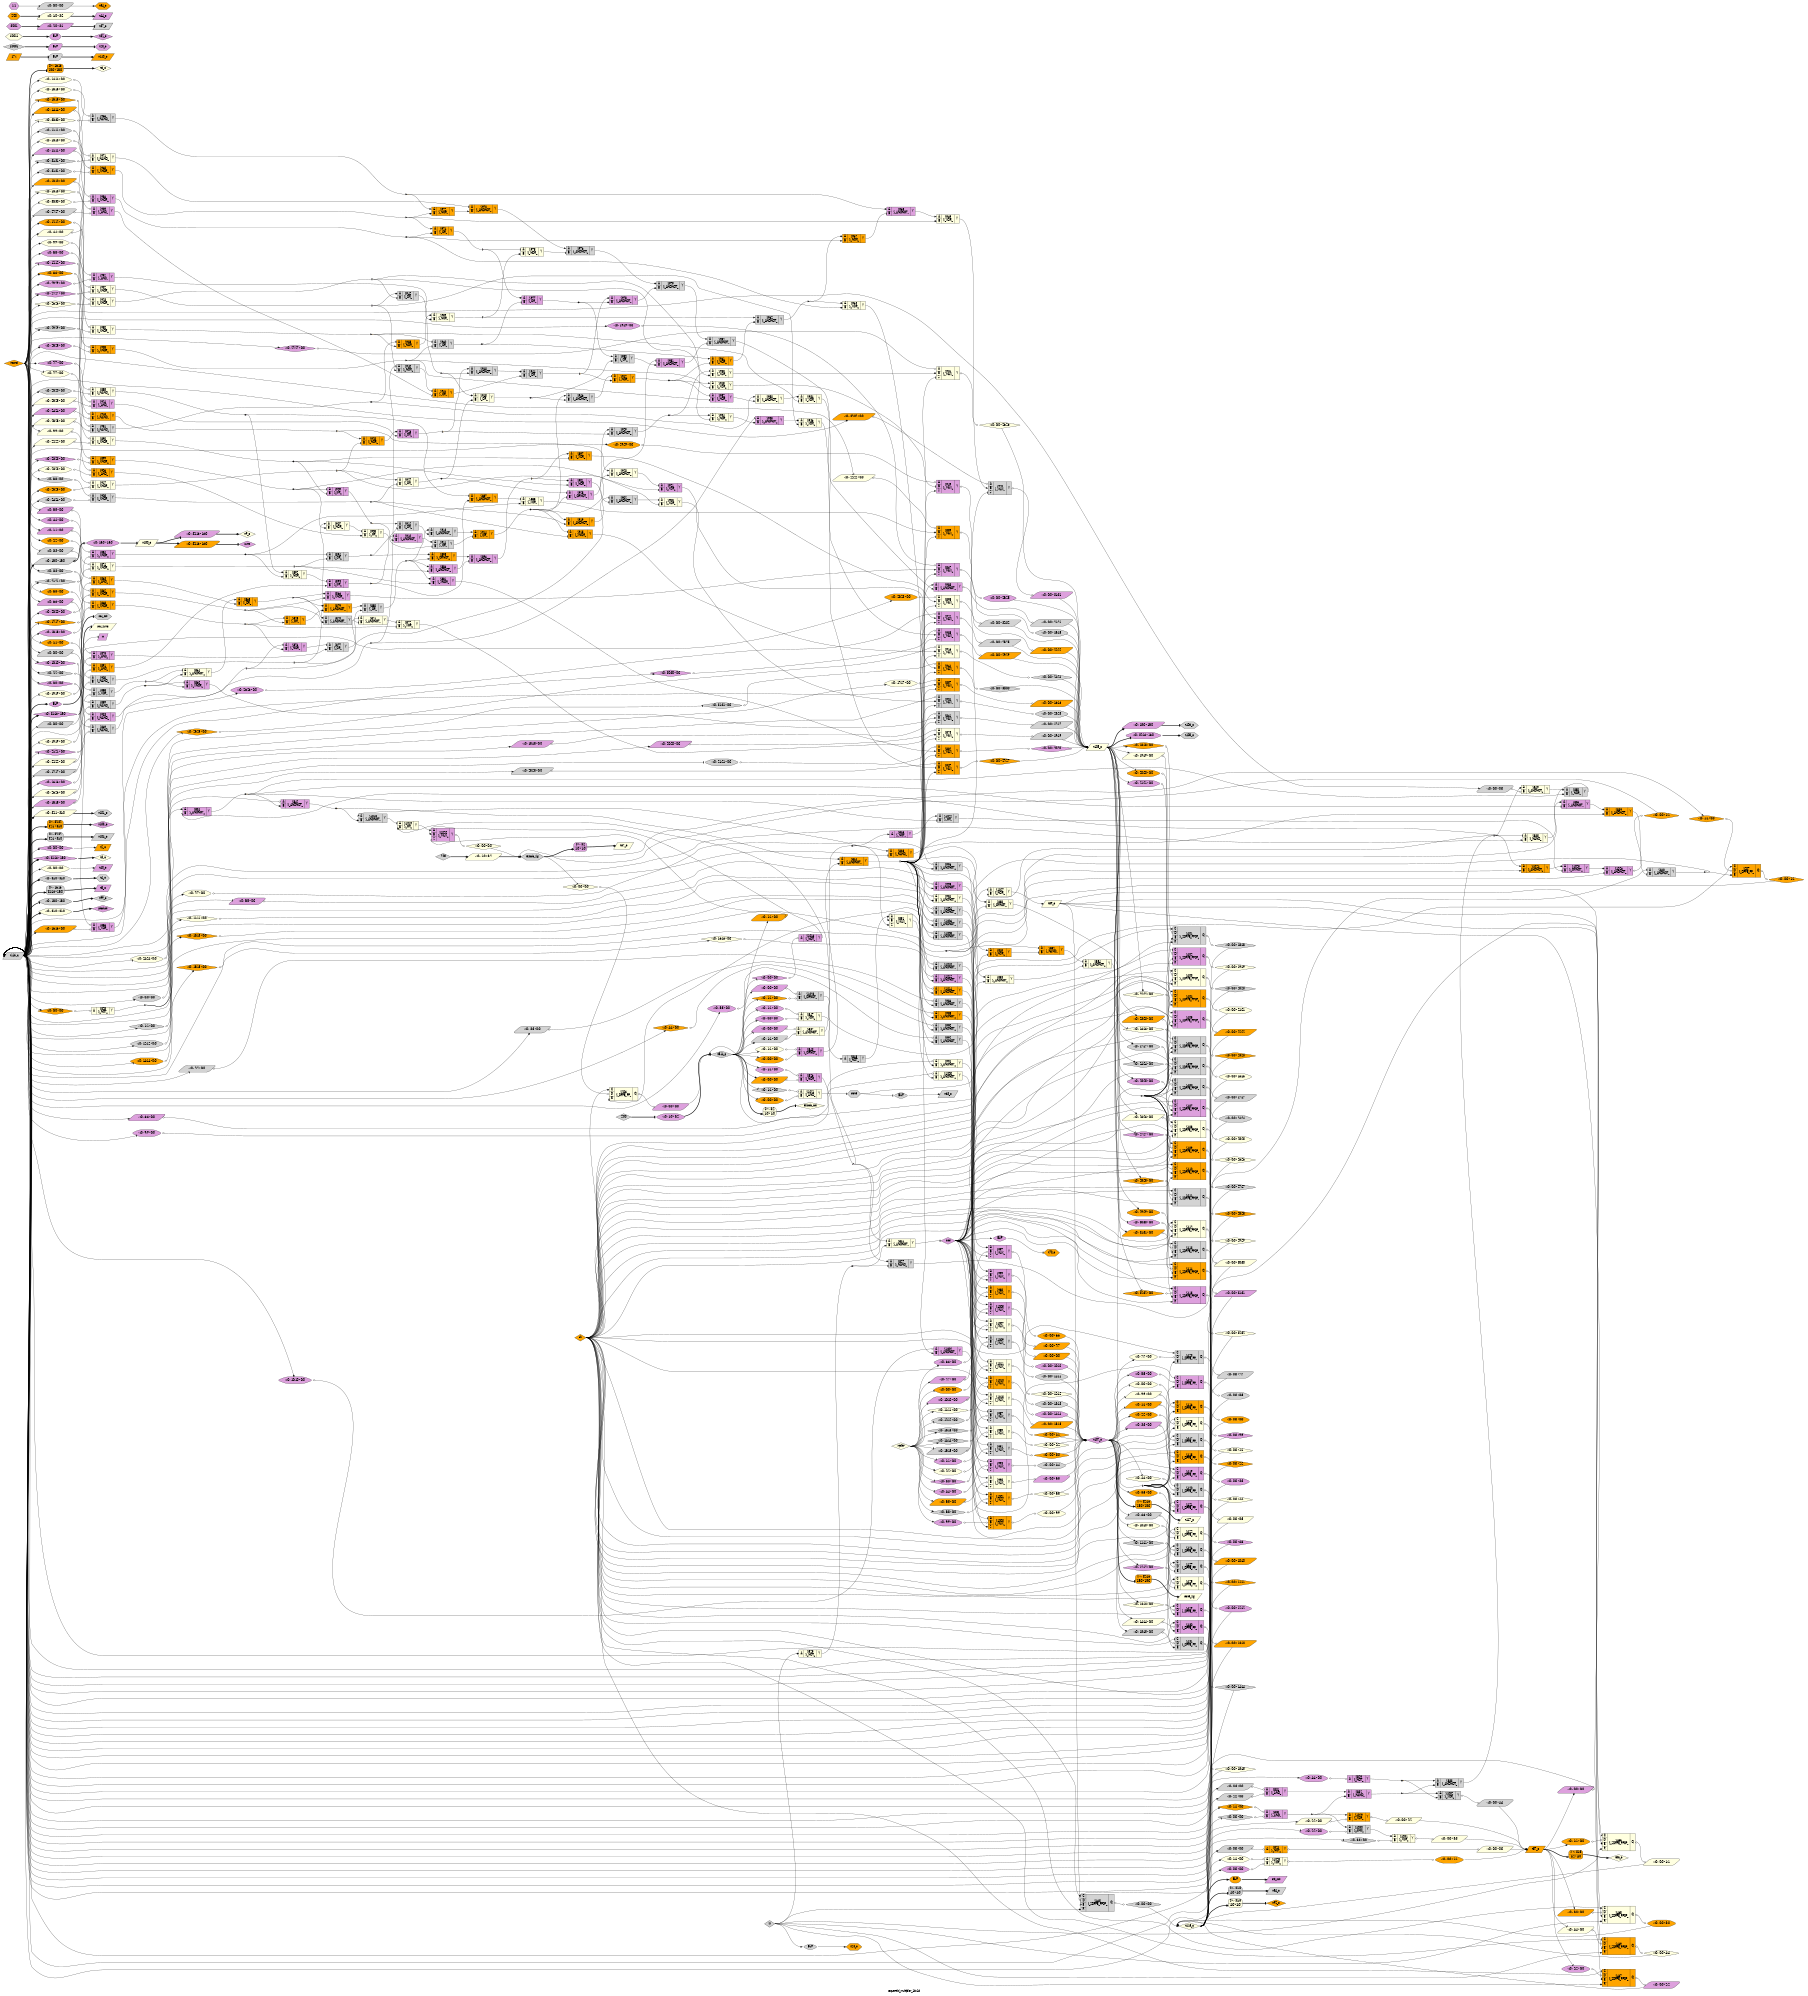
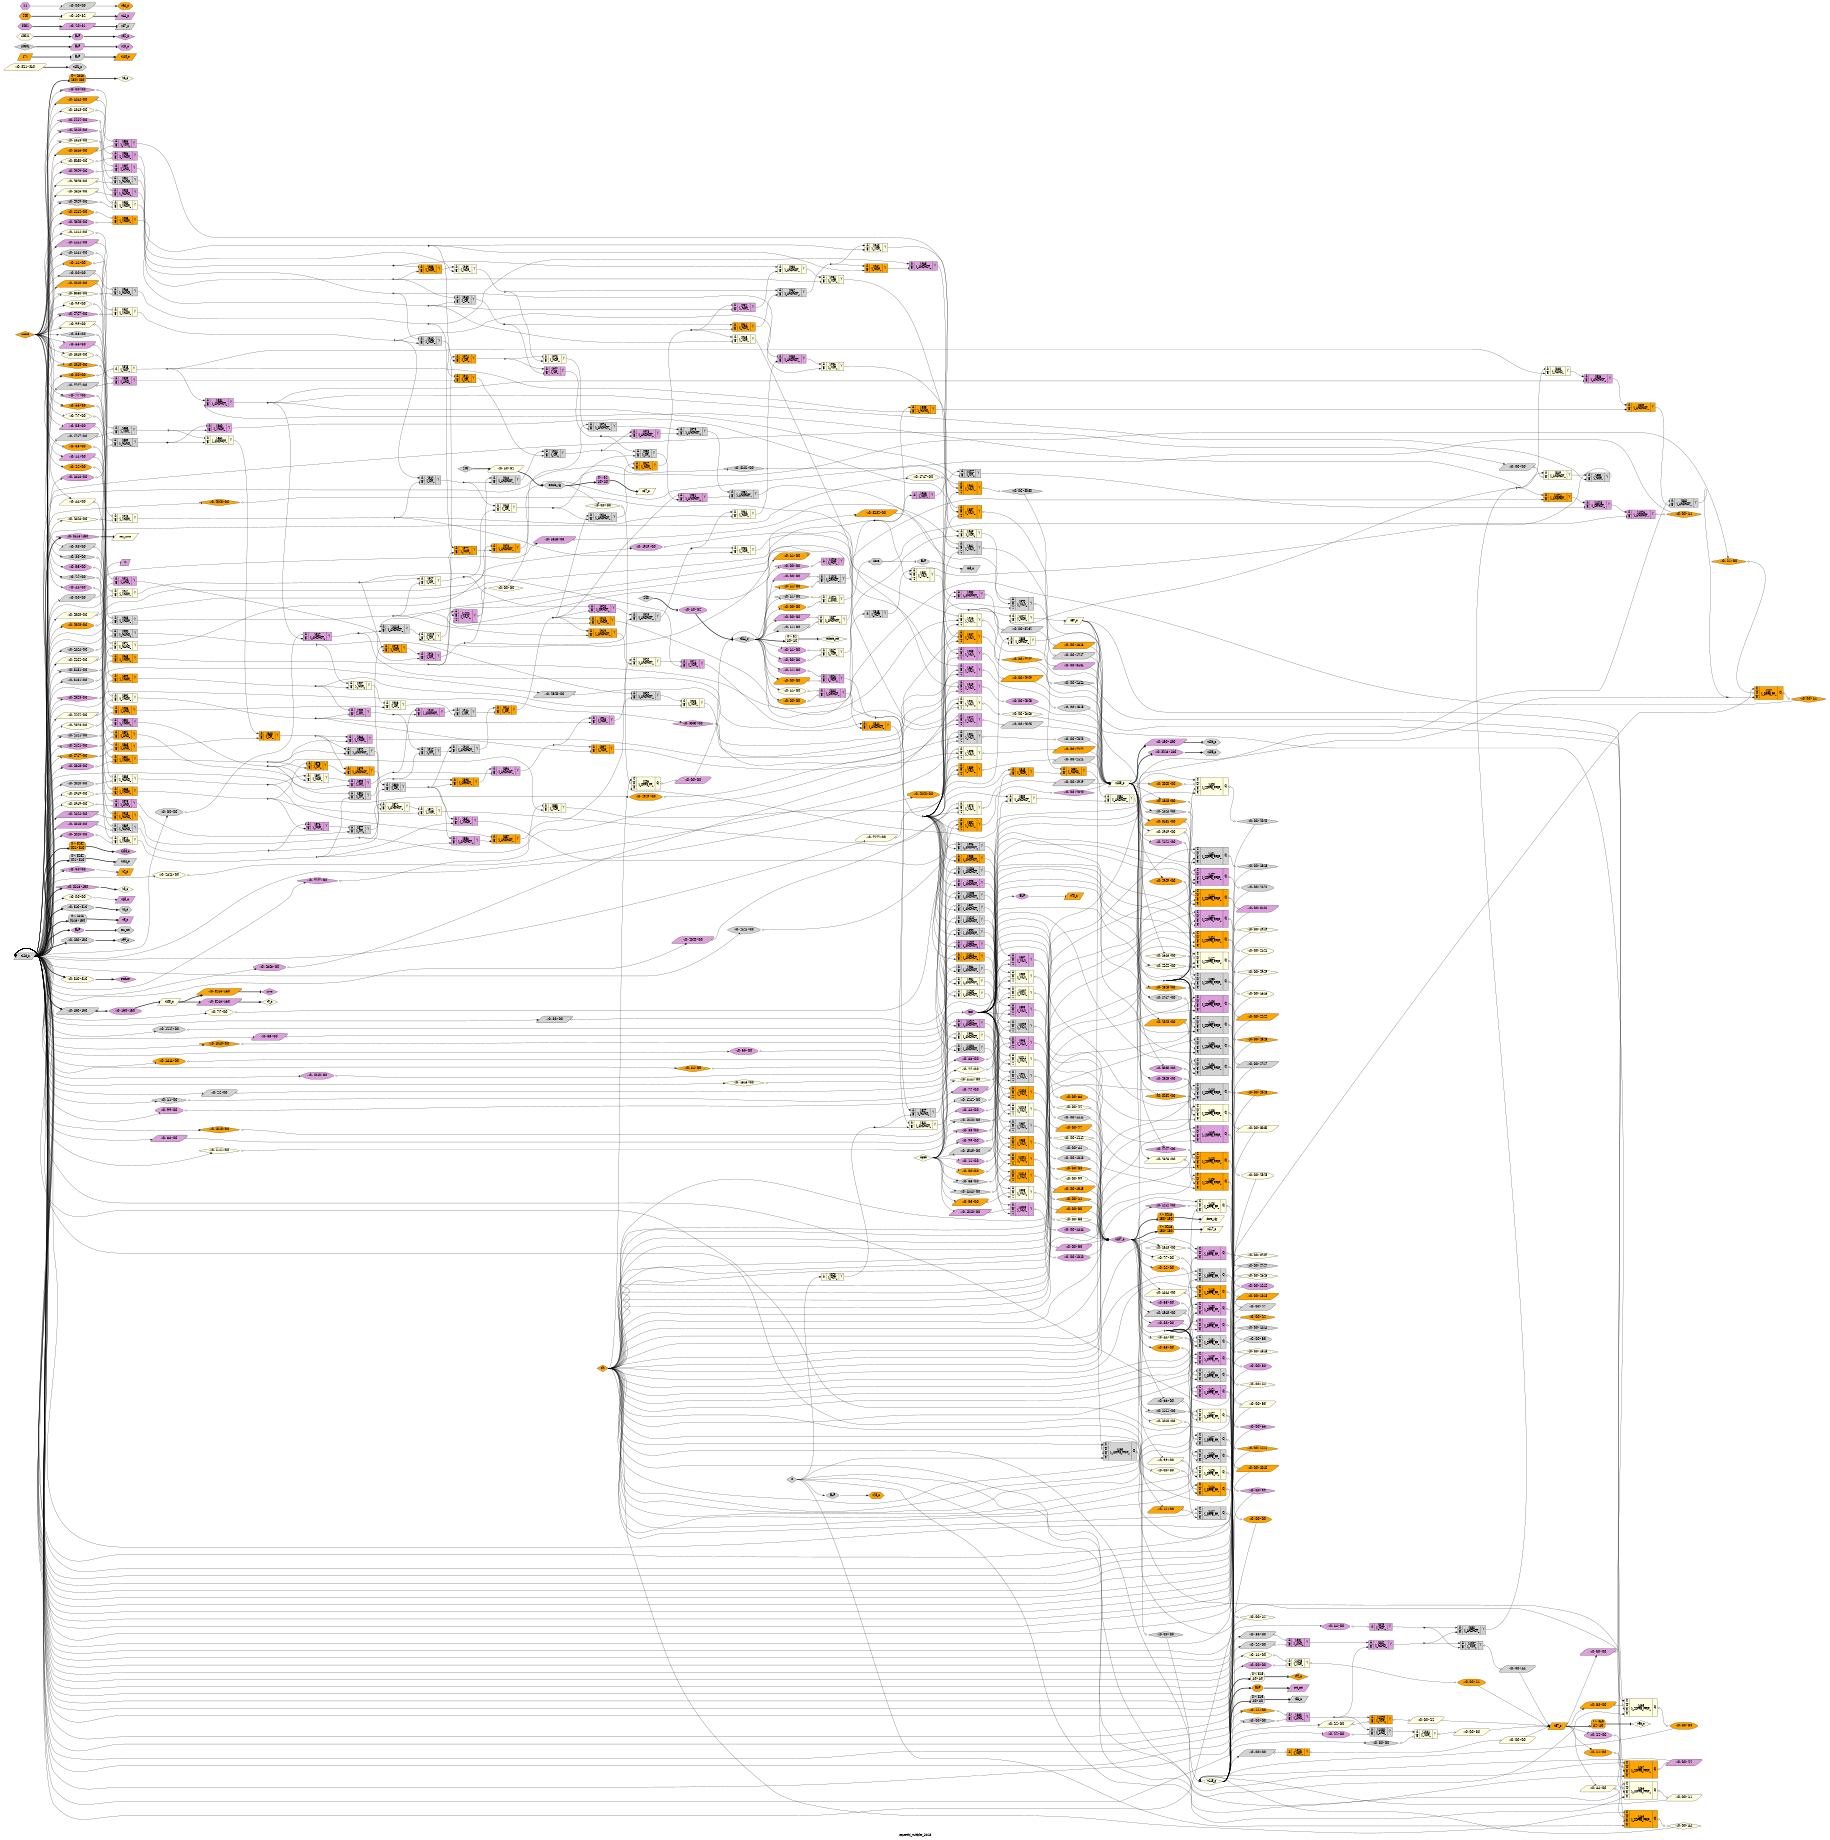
(30, 887) -> none
(1052, 1253) -> (1074, 896)
(1595, 1856) -> (1618, 1724)
